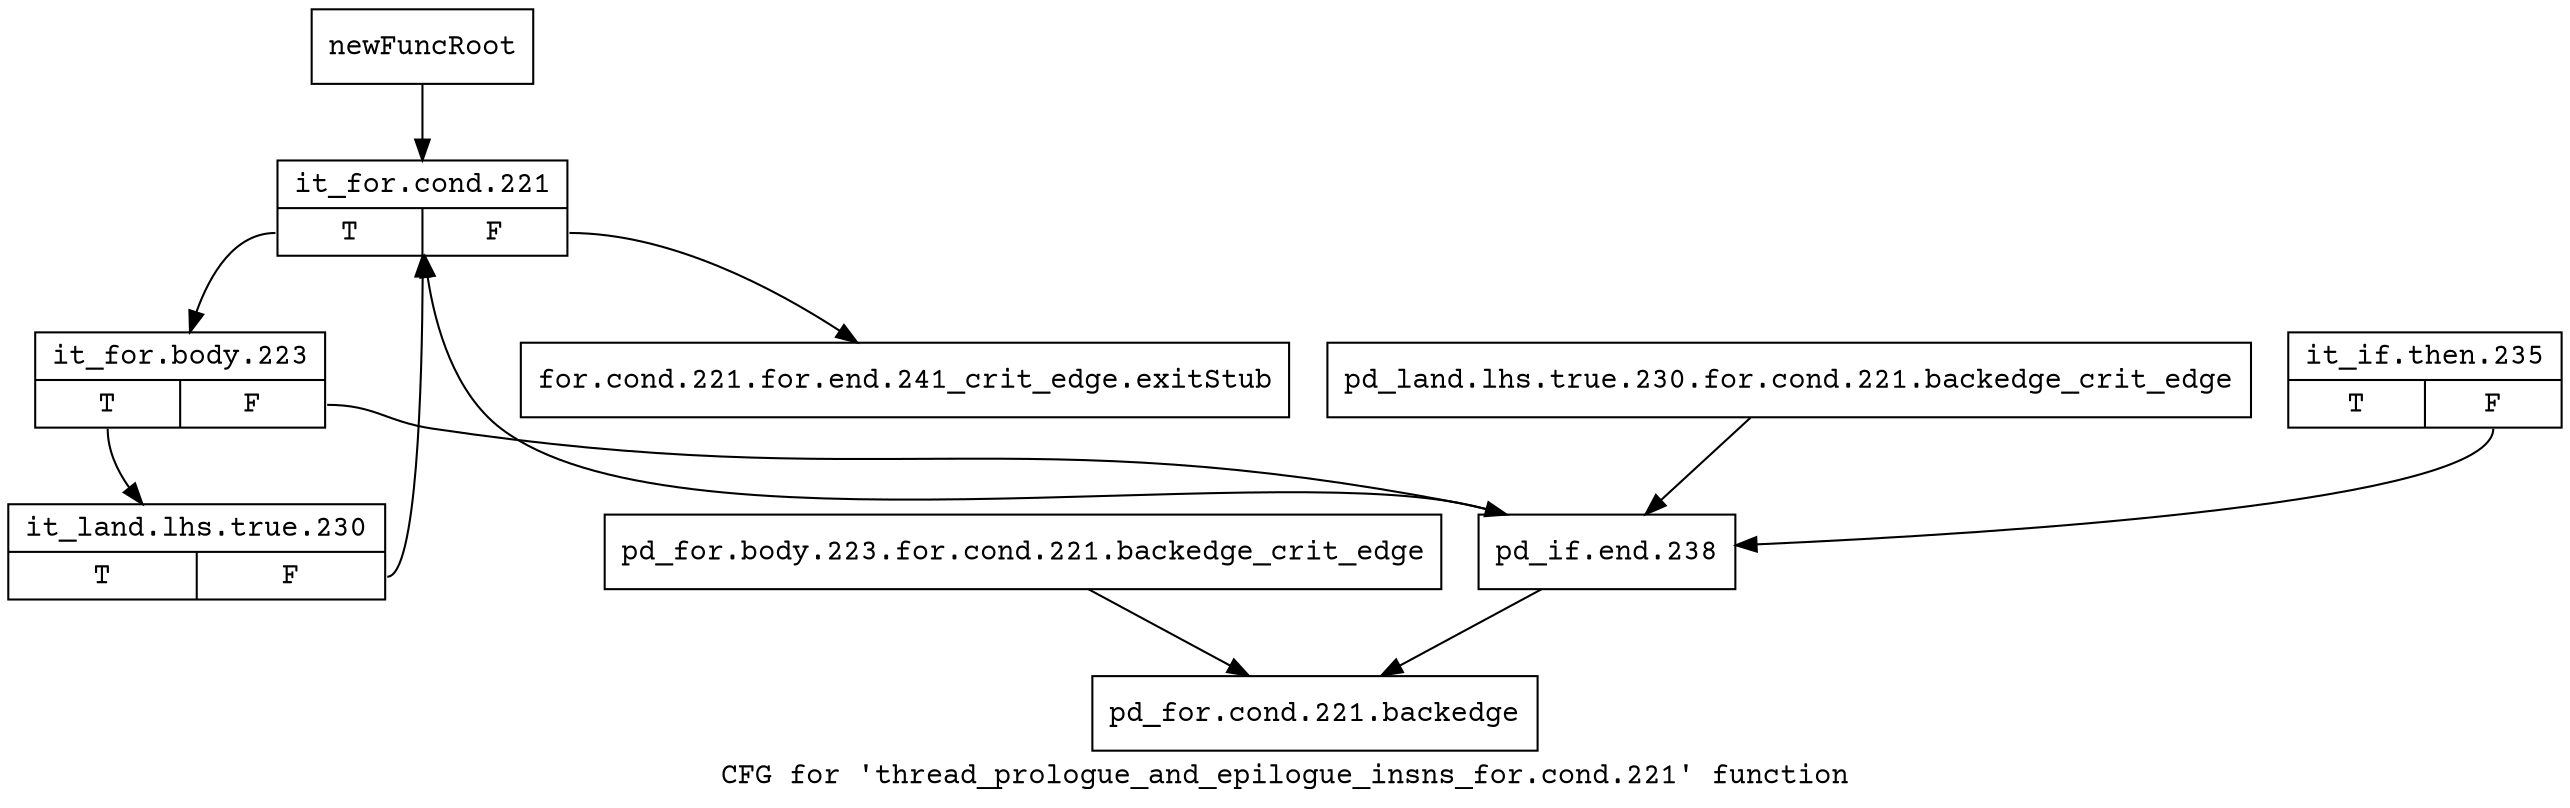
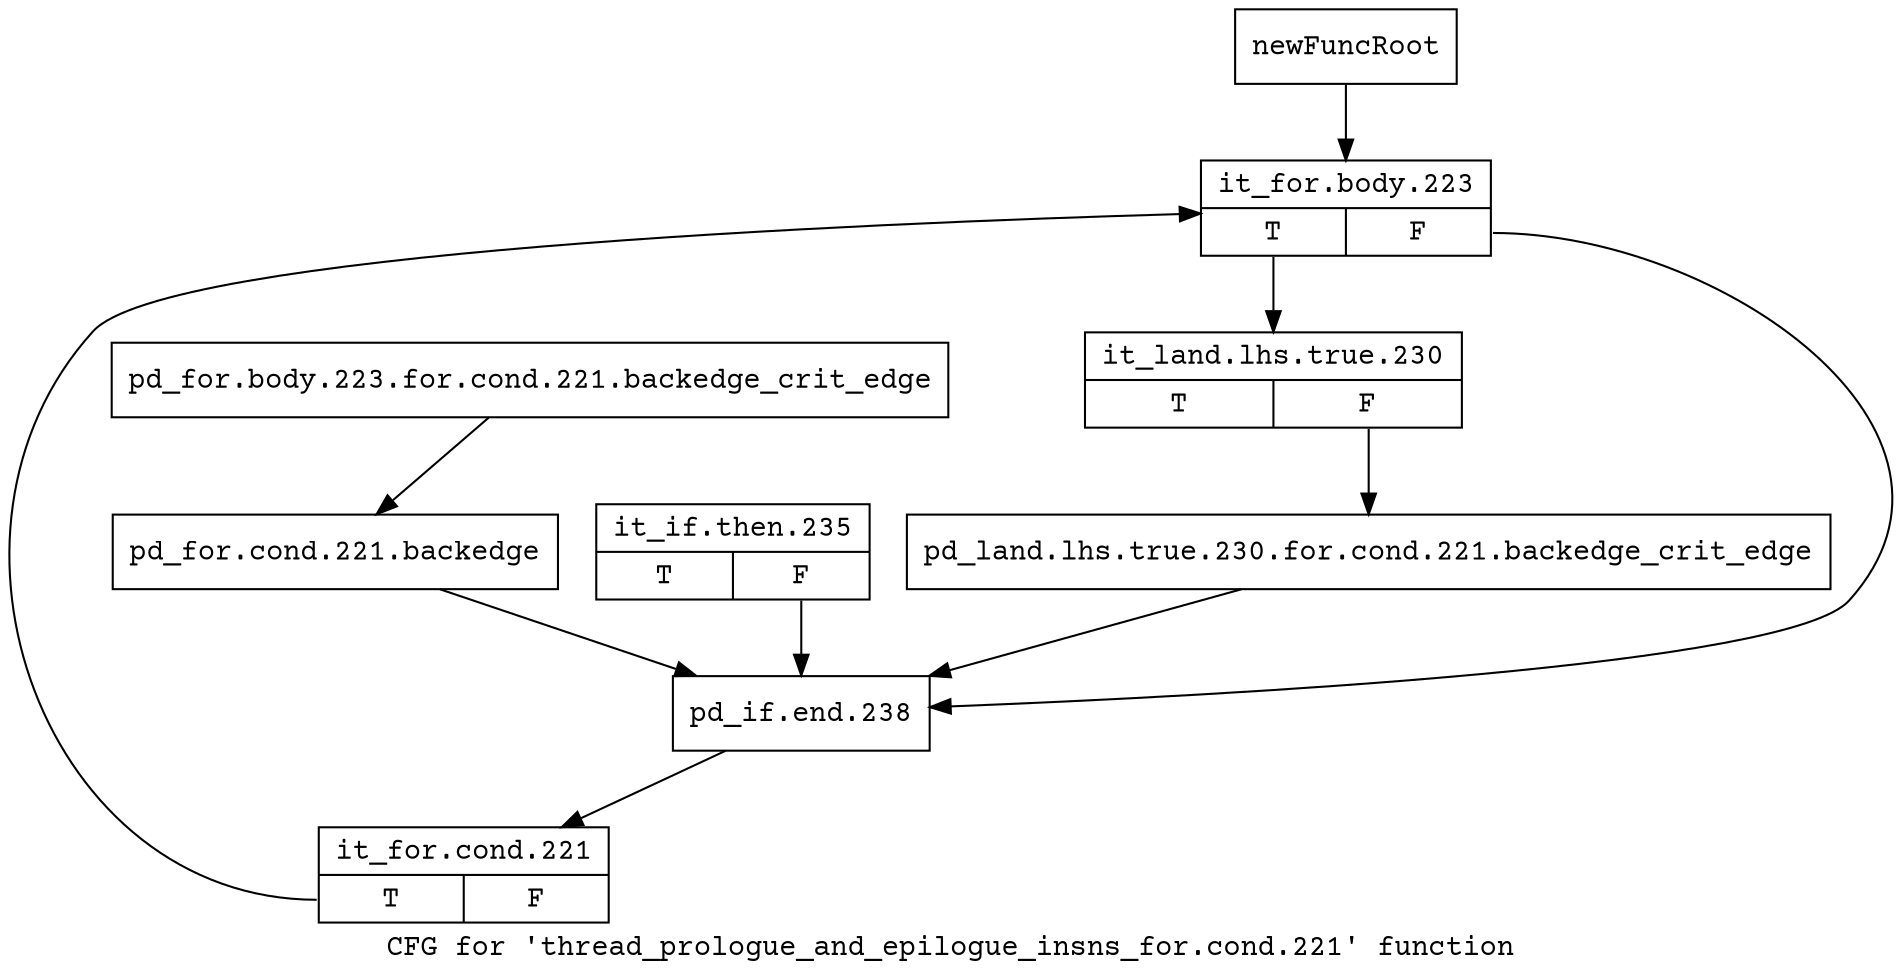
(422, 112) -> (1346, 112)
(905, 380) -> none
(417, 446) -> (1369, 461)
(1471, 627) -> (558, 629)
